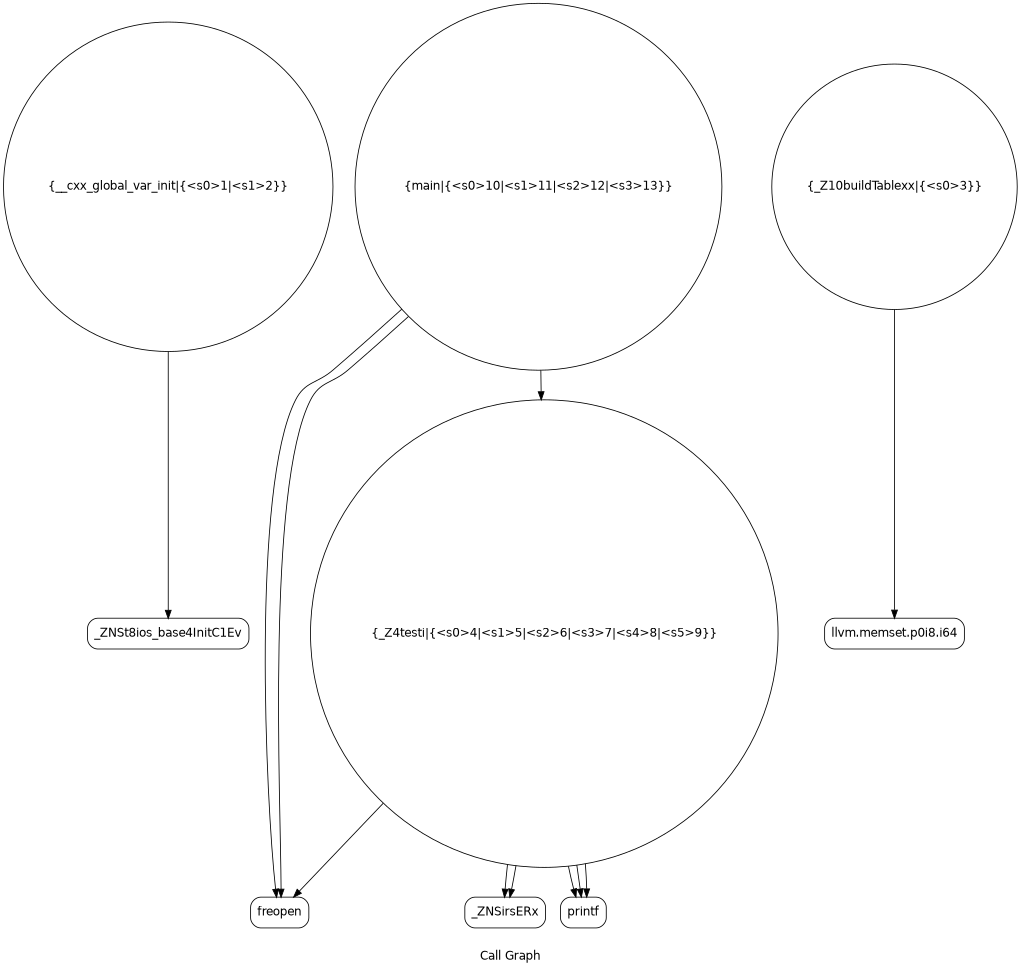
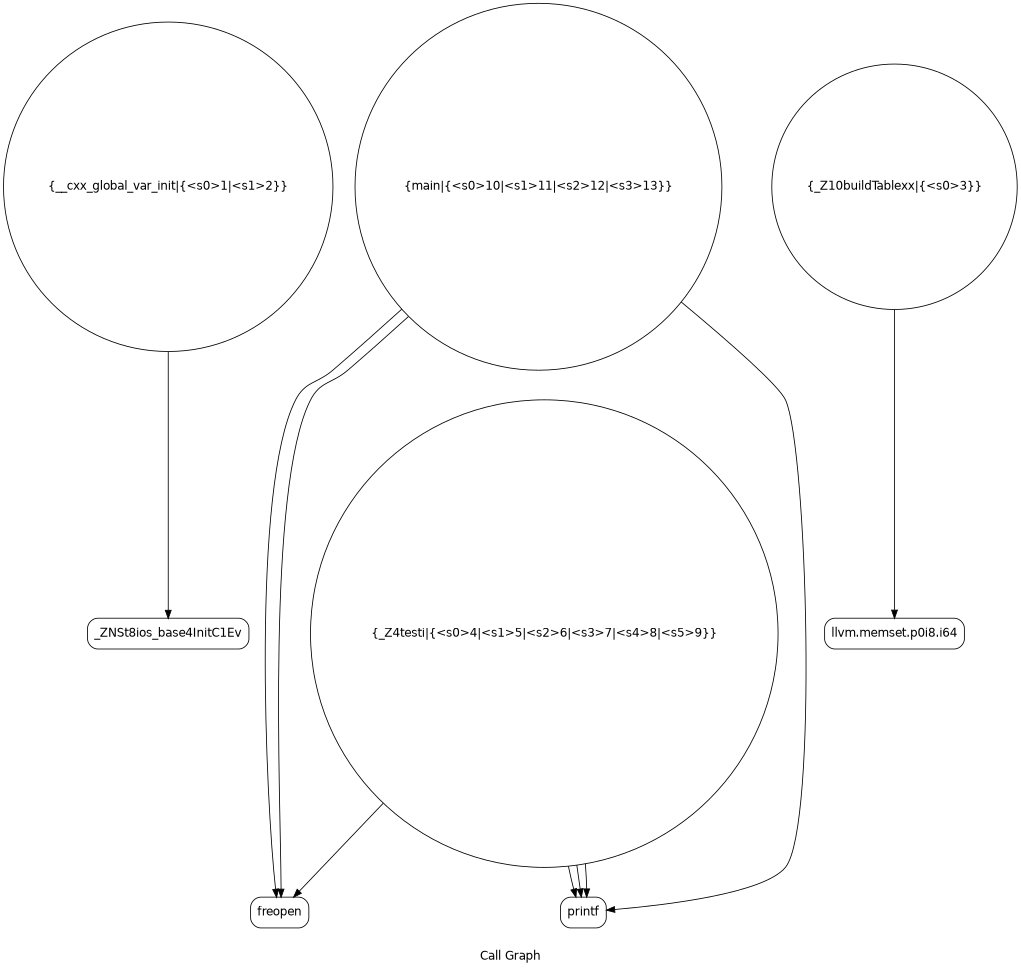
(541, 381) -> (806, 651)
(505, 913) -> none
